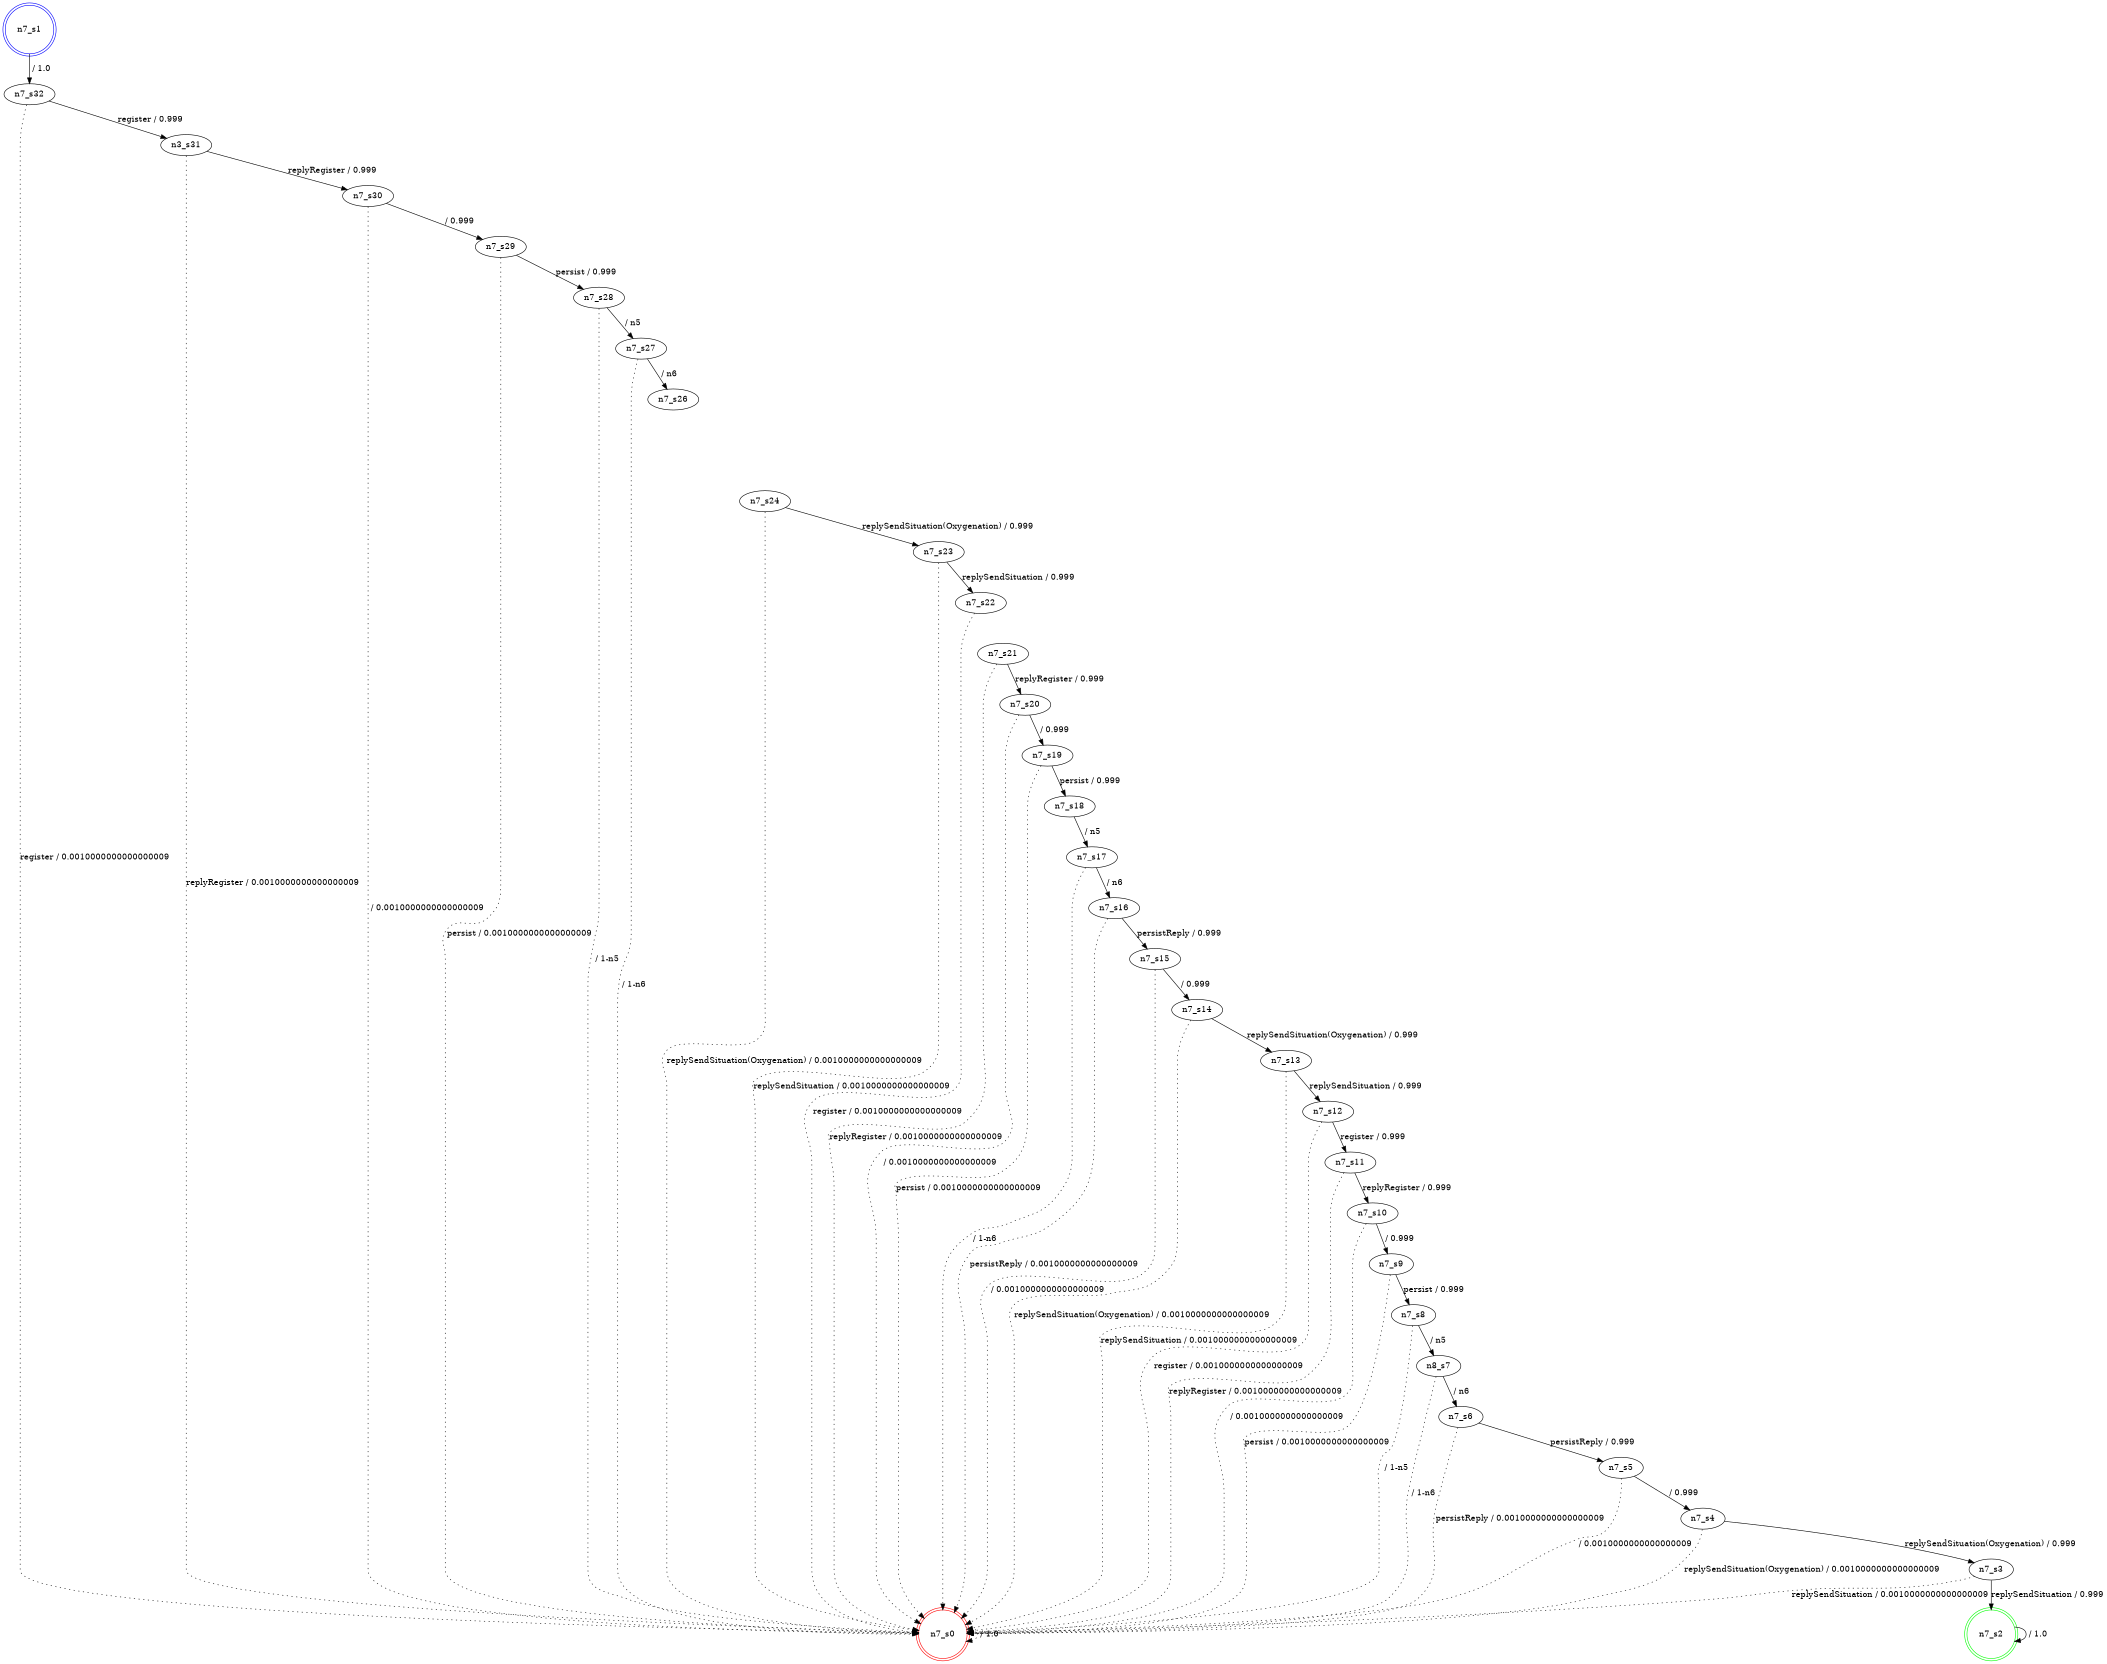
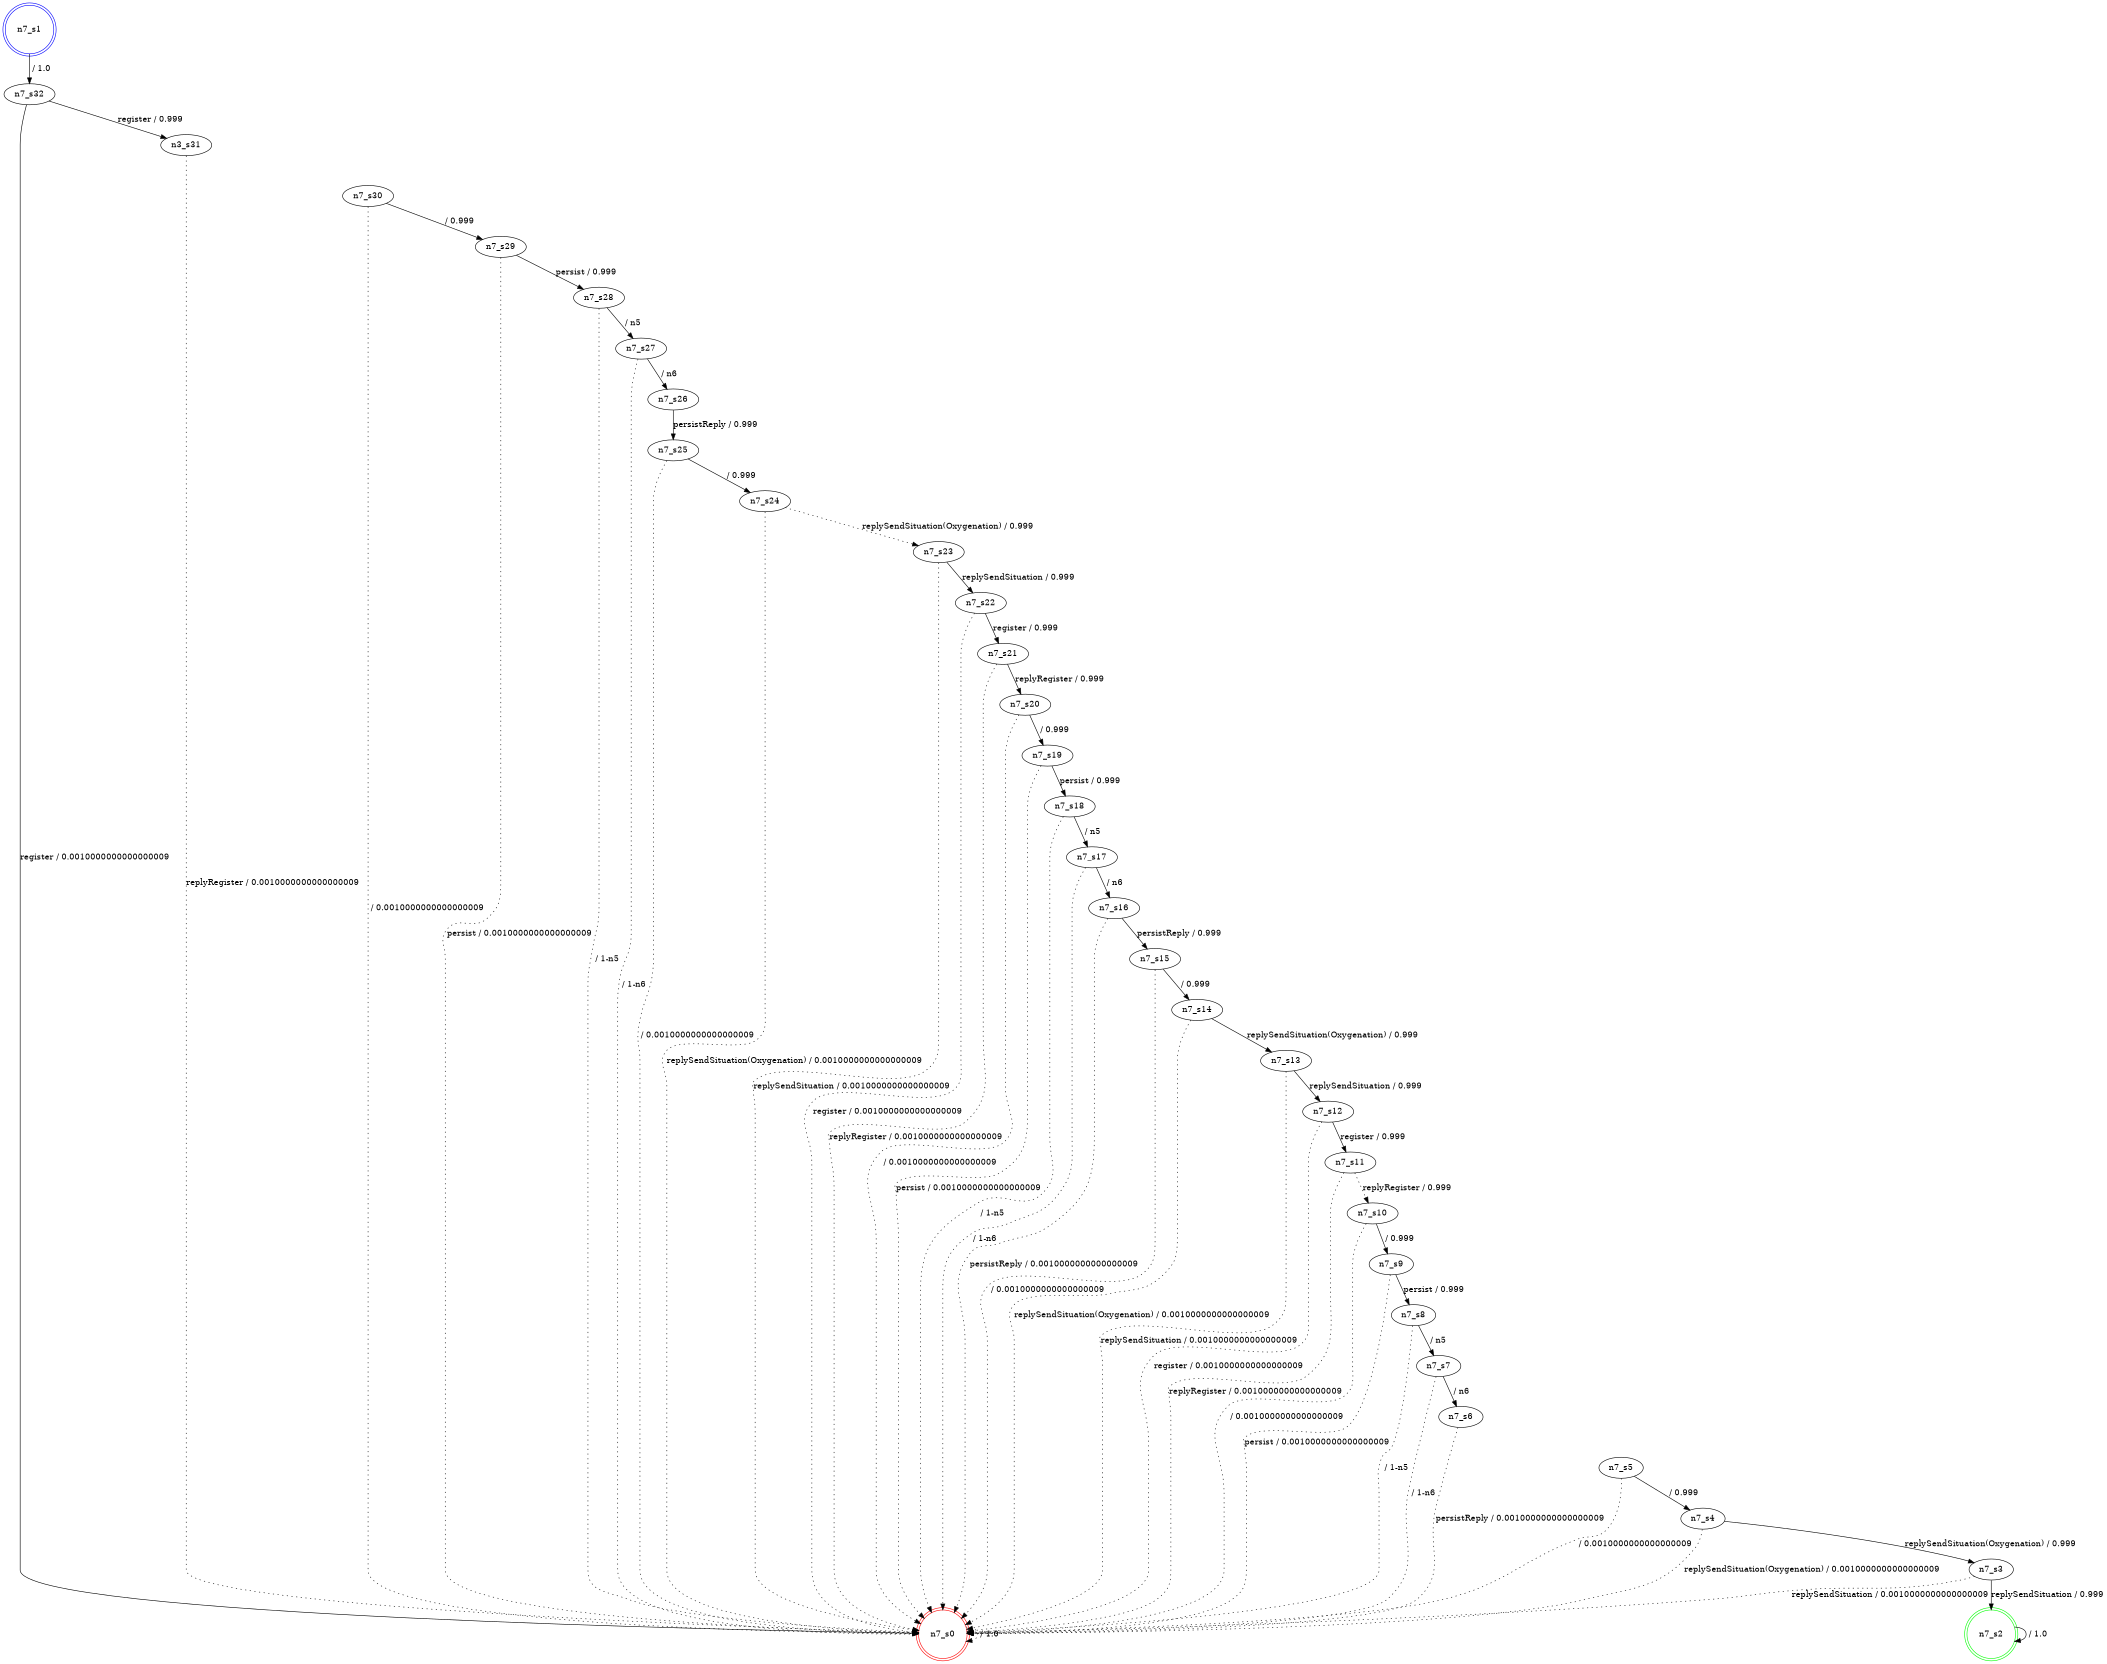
(274, 170) -> none
none -> (673, 450)
(849, 526) -> (849, 526)
none -> (991, 626)
(1360, 1185) -> (1360, 1185)
none -> (988, 1199)
(20, 1286) -> (20, 1286)
(1439, 1366) -> (1439, 1366)
(1538, 1441) -> none
